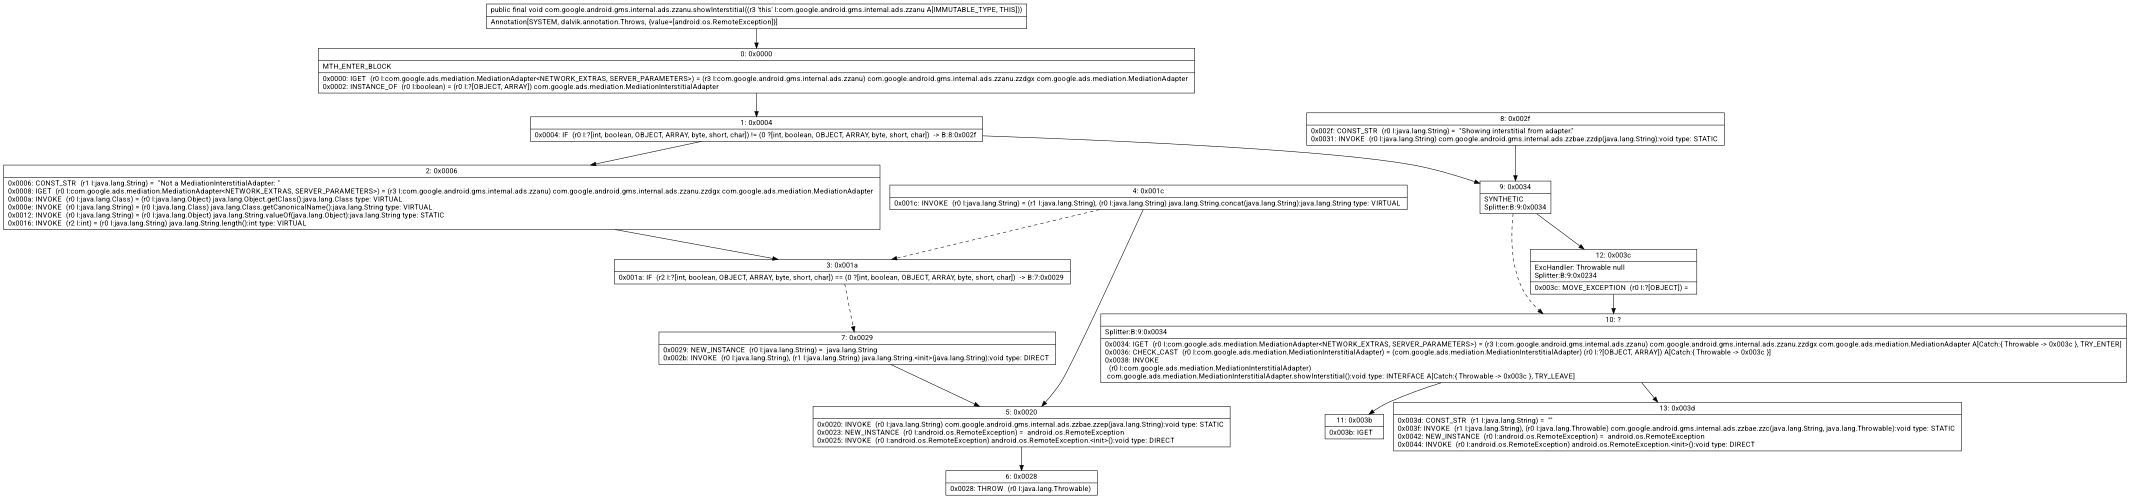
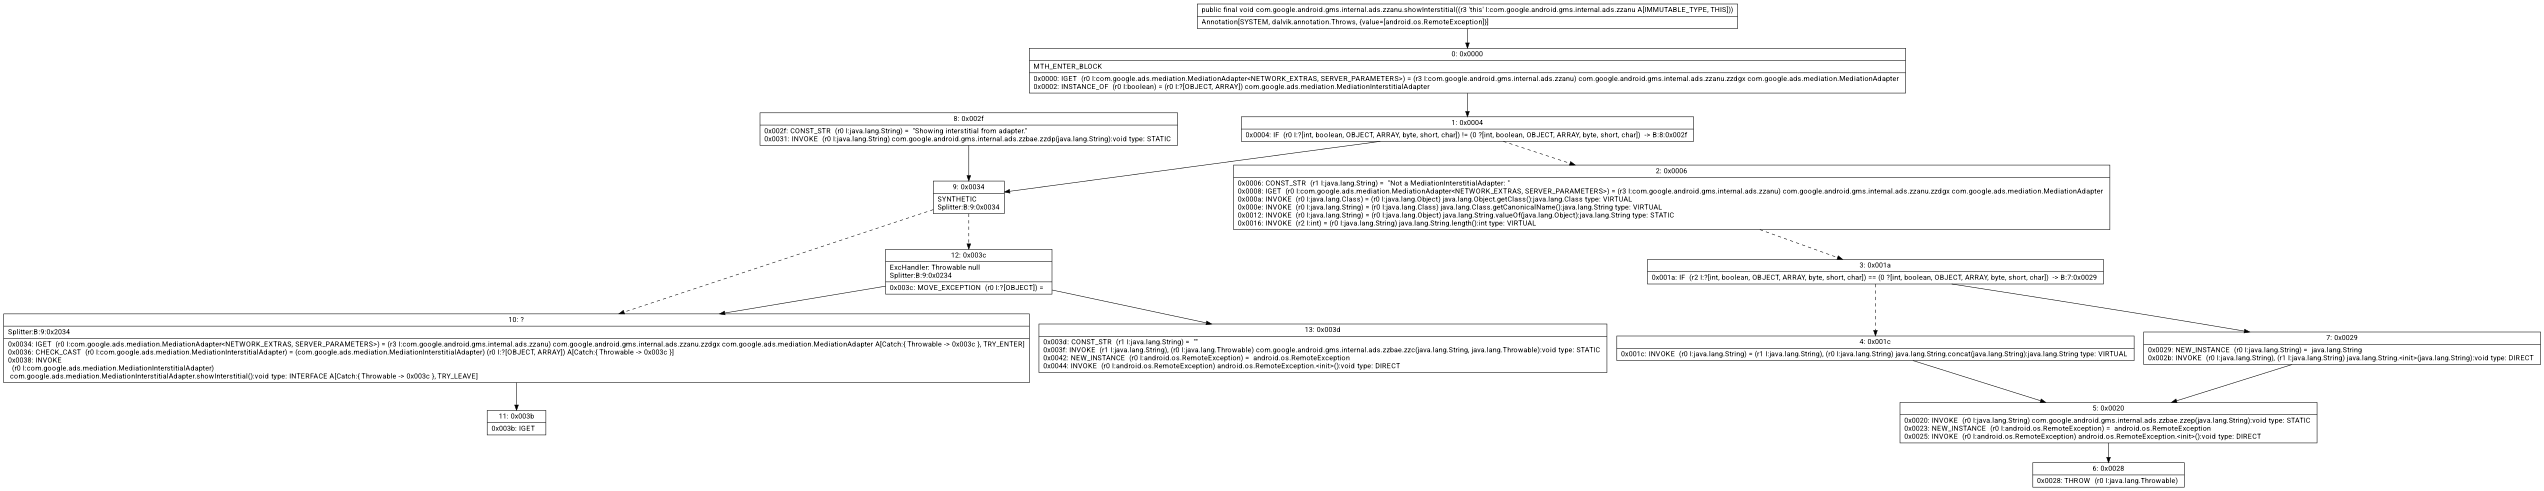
(649, 153) -> (1537, 152)
(1558, 230) -> (969, 229)
(998, 234) -> (1875, 307)
(694, 244) -> (1799, 244)
(849, 305) -> (2098, 307)
(1136, 332) -> (39, 332)
(1648, 390) -> (1129, 306)
